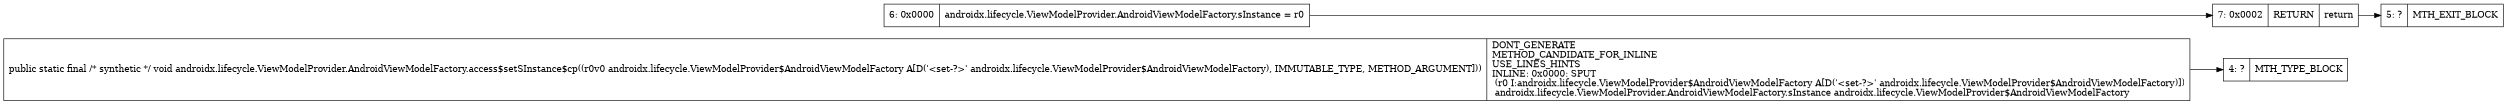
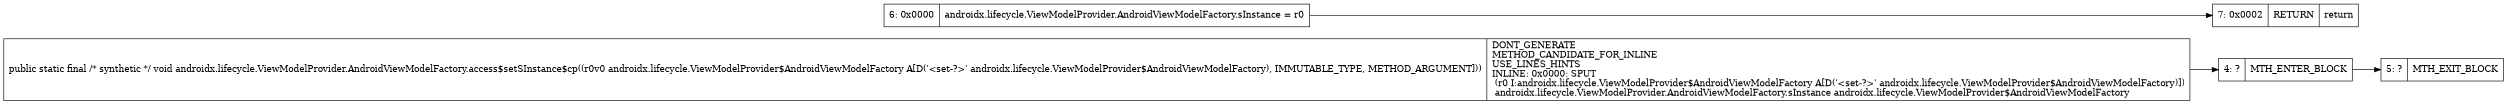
(2366, 15) -> (2363, 70)
(2299, 69) -> (2299, 69)
